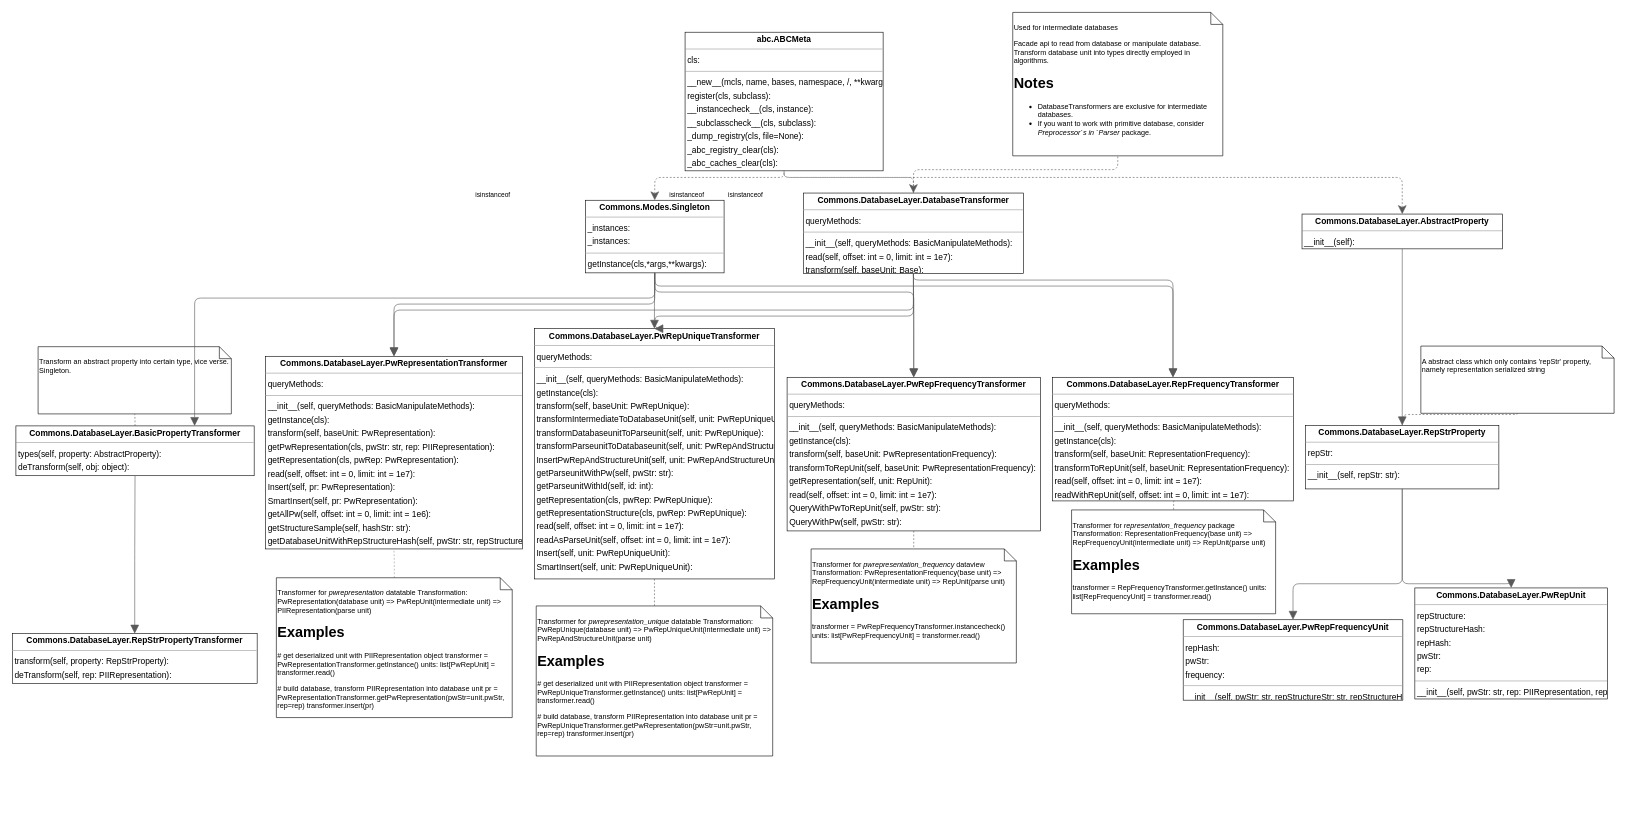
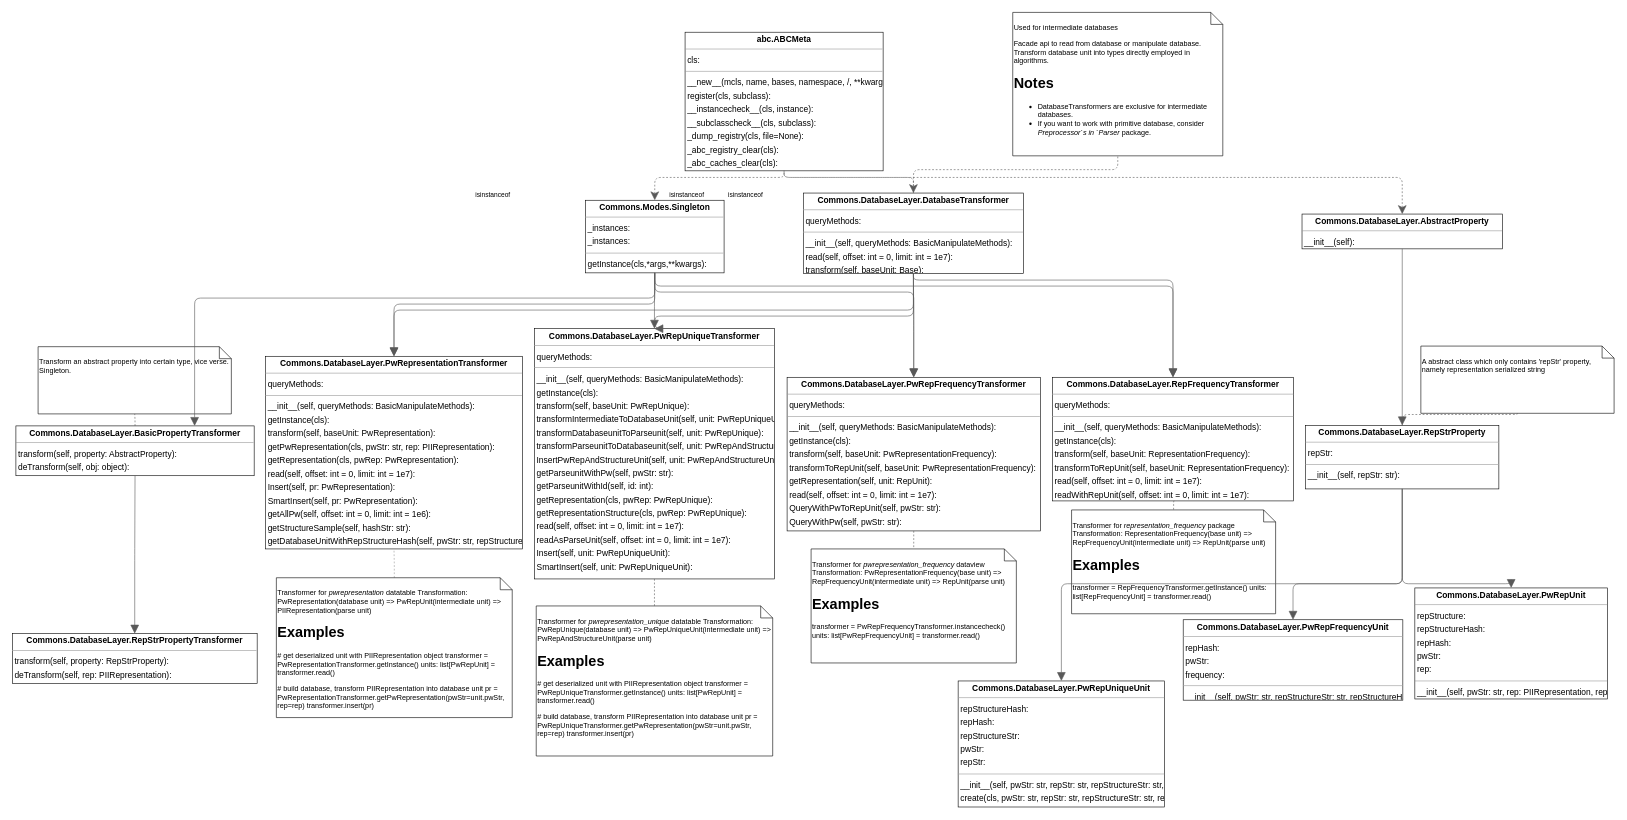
(121, 441) -> (121, 441)
none -> (1061, 629)
none -> (1061, 744)
